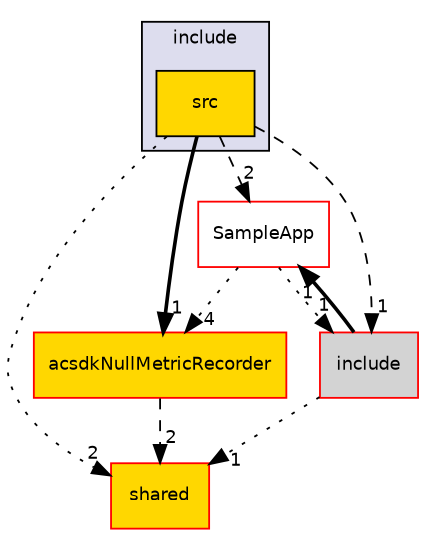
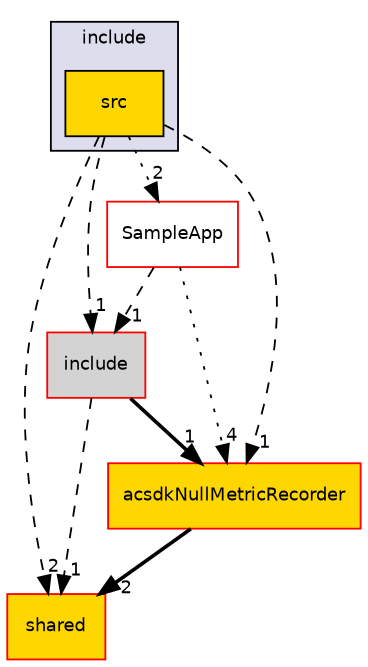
(231, 162) -> (140, 162)
(178, 224) -> (274, 263)
(299, 294) -> (139, 292)
(32, 298) -> (28, 351)
(334, 306) -> (159, 424)
(160, 422) -> (153, 556)
(273, 426) -> (78, 487)
